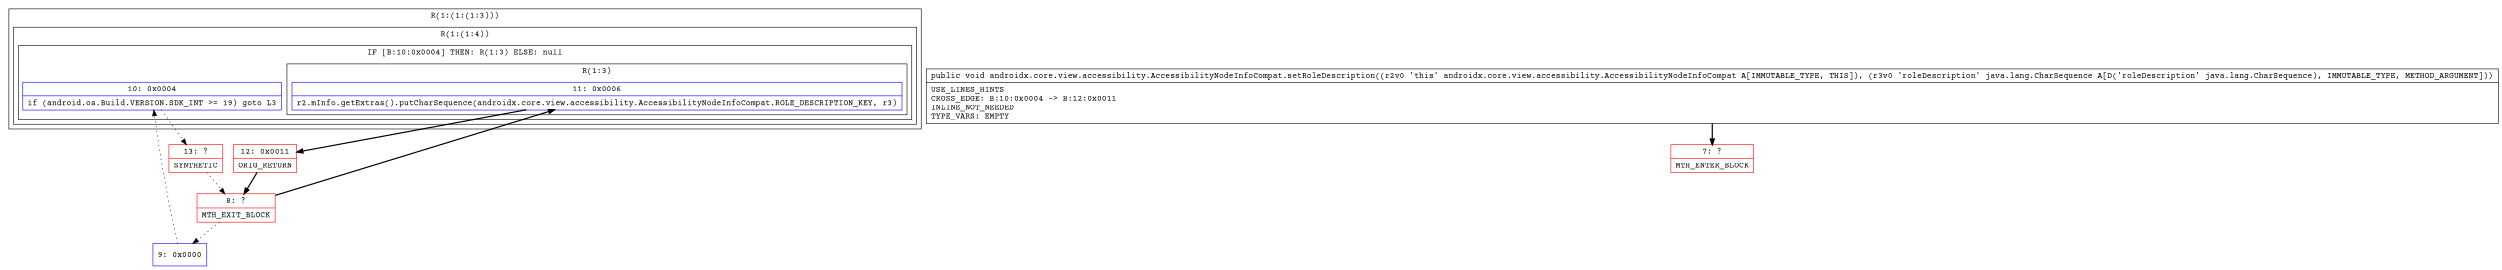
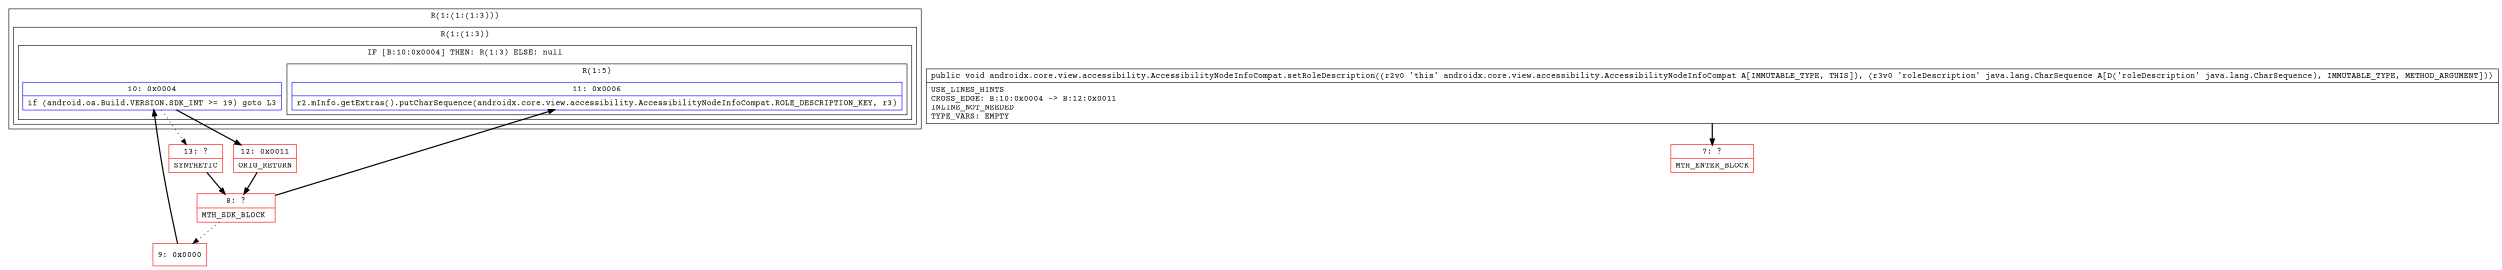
(465, 34) -> (465, 34)
(597, 71) -> (597, 71)
(398, 133) -> (219, 133)
(165, 180) -> (165, 180)
(214, 181) -> (214, 181)
(236, 215) -> (234, 215)
(180, 255) -> (180, 255)
